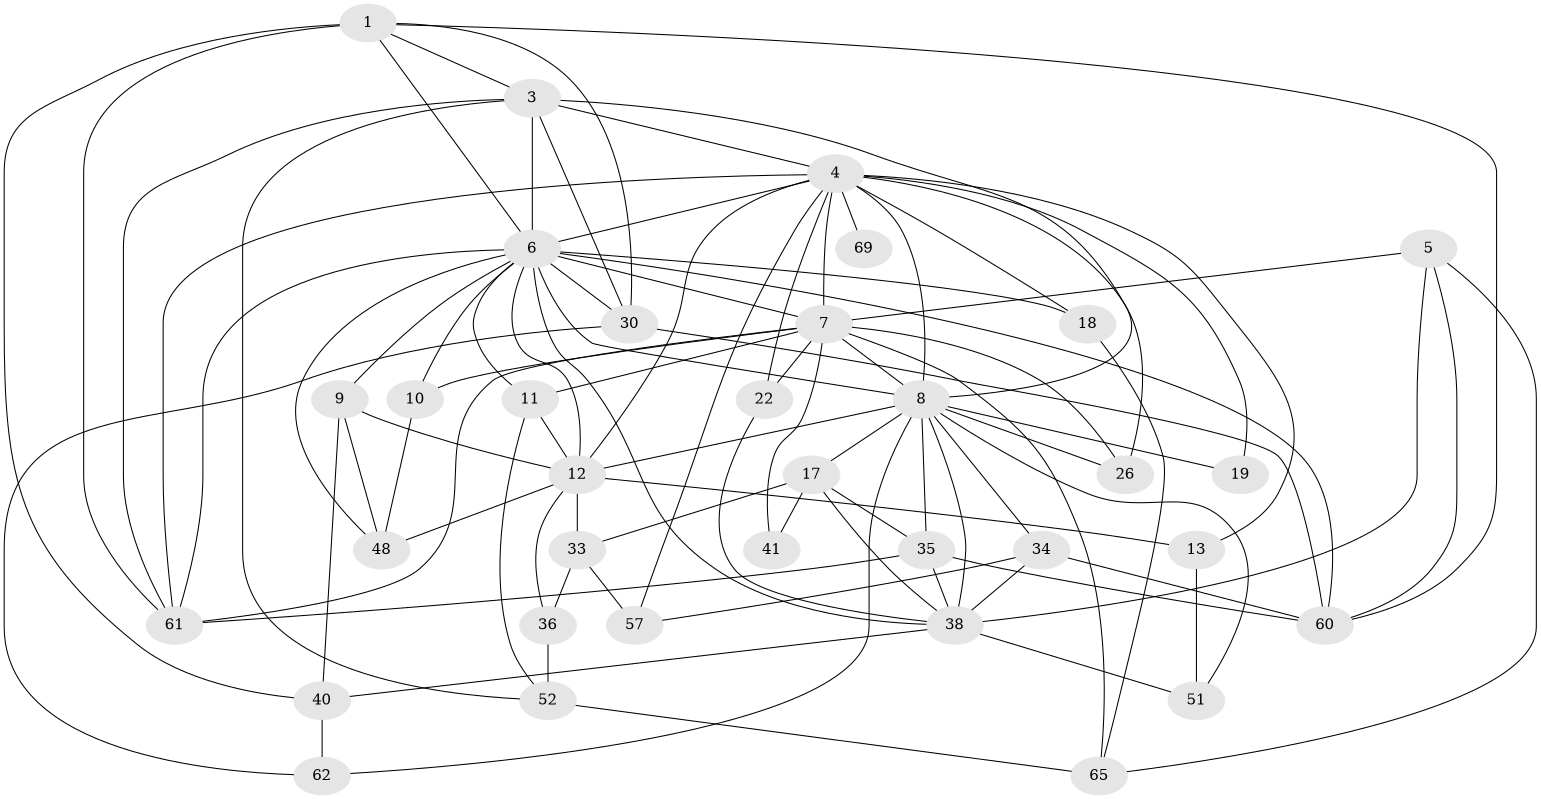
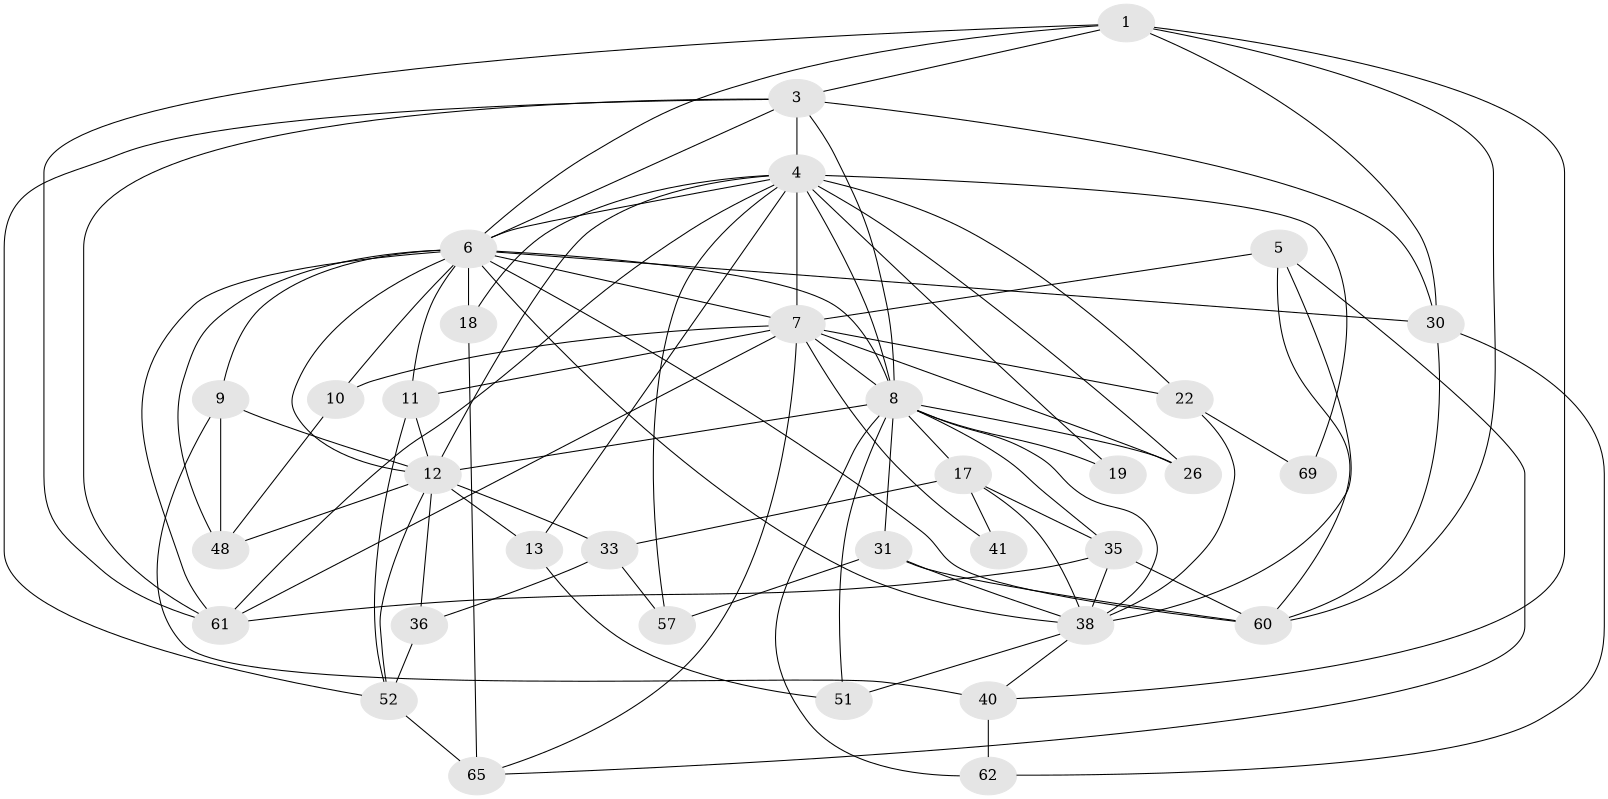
none -> (1247, 437)
(1042, 550) -> (884, 550)
none -> (387, 584)
